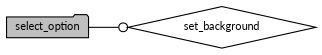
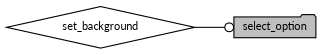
(104, 27) -> (210, 27)
